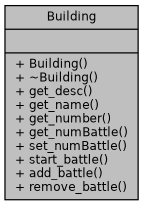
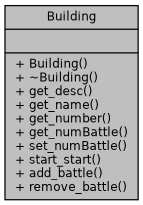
(62, 160) -> (58, 160)
